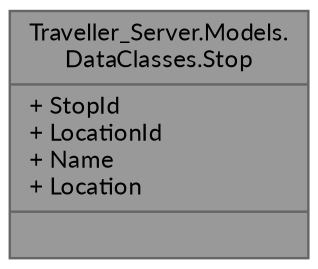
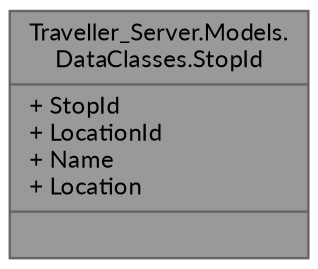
(159, 60) -> (159, 60)
